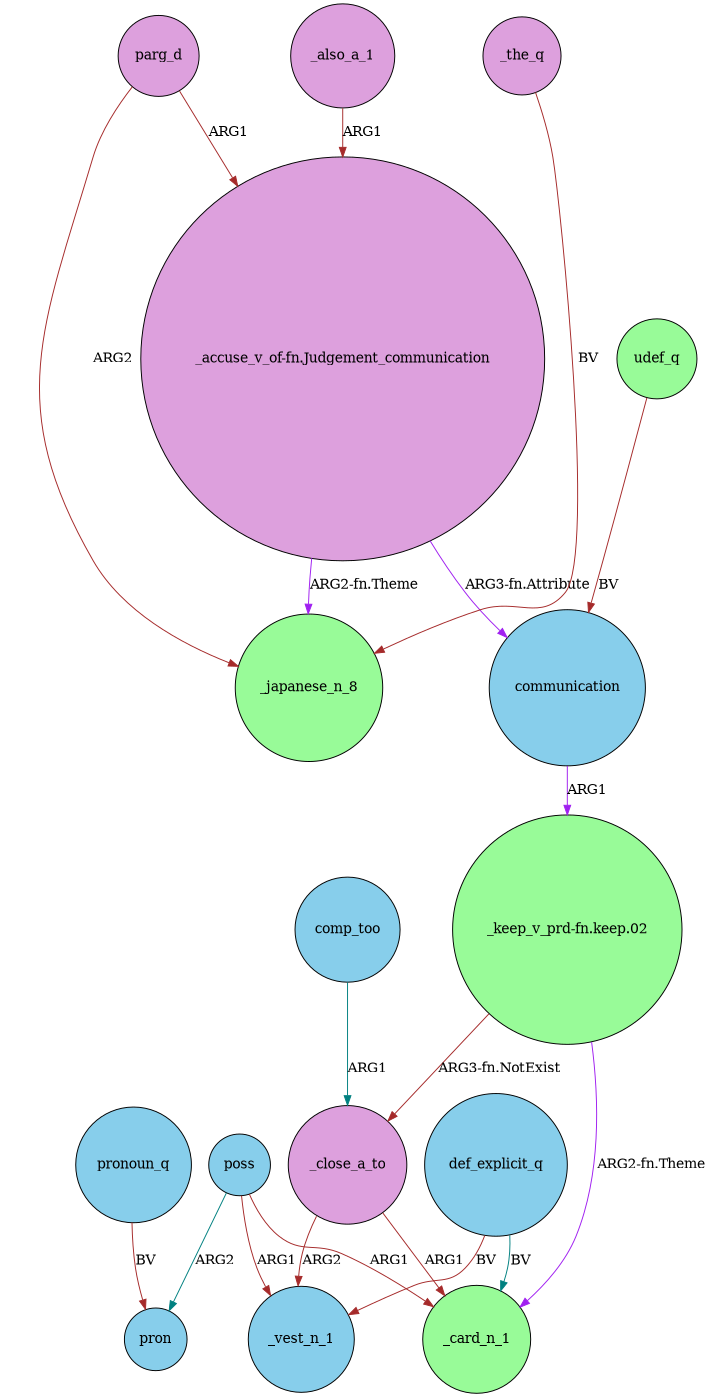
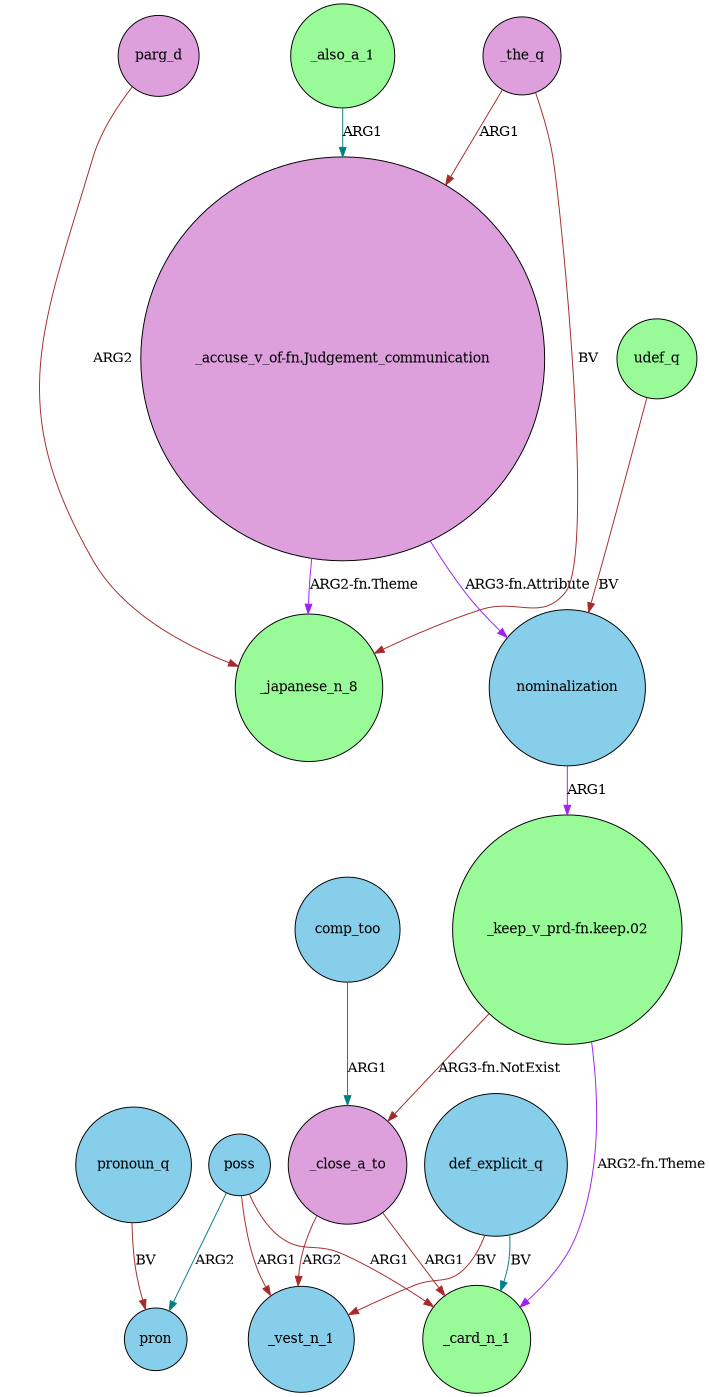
(343, 56) -> (343, 56)
(343, 128) -> (343, 128)
(206, 134) -> (477, 133)
(567, 688) -> (567, 688)
